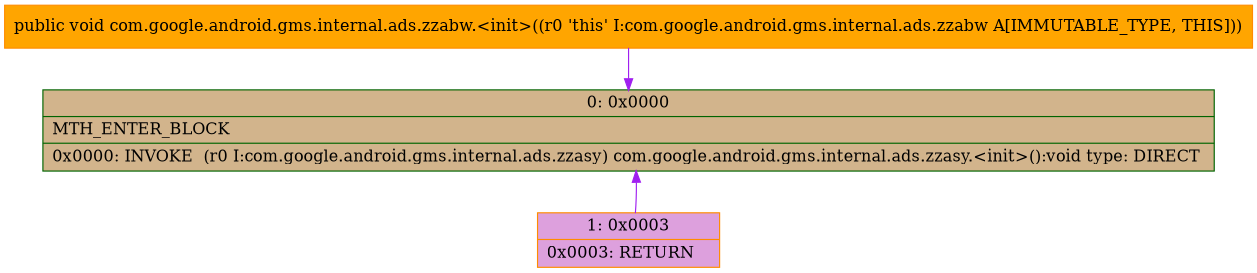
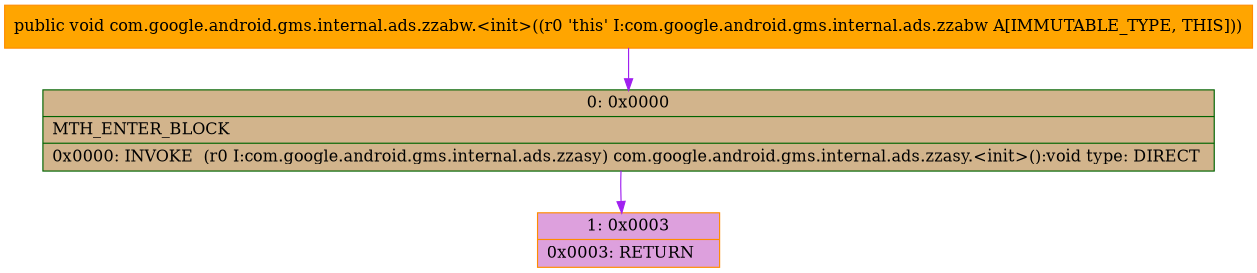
(636, 198) -> (621, 186)
